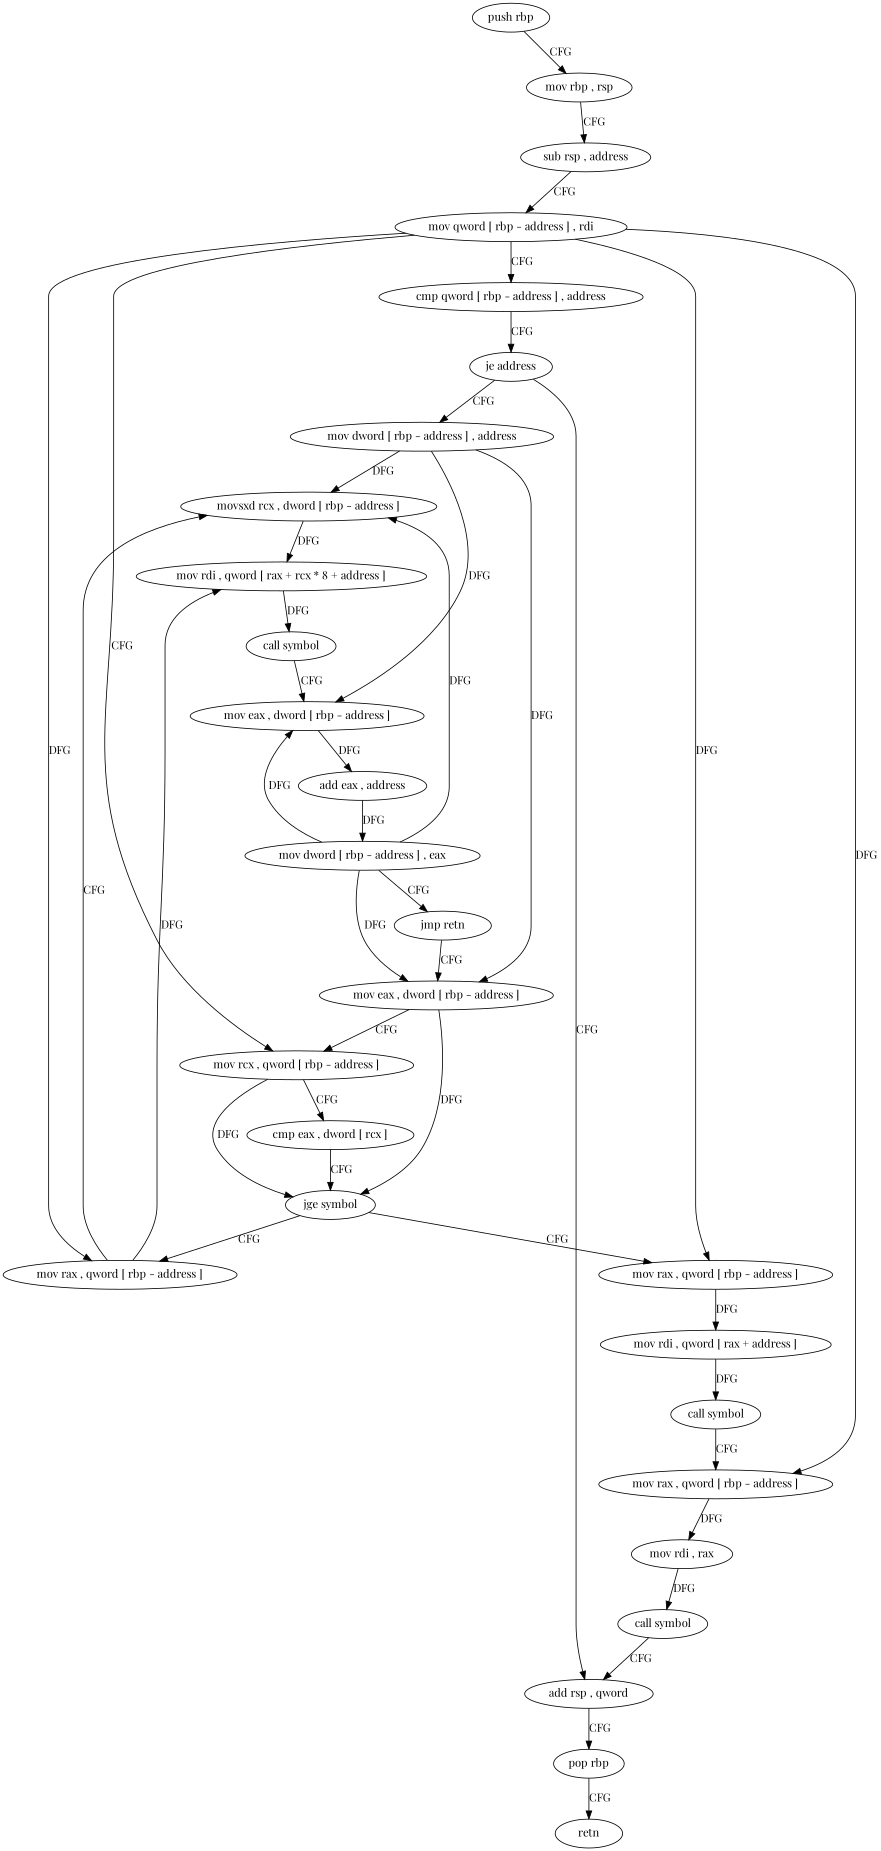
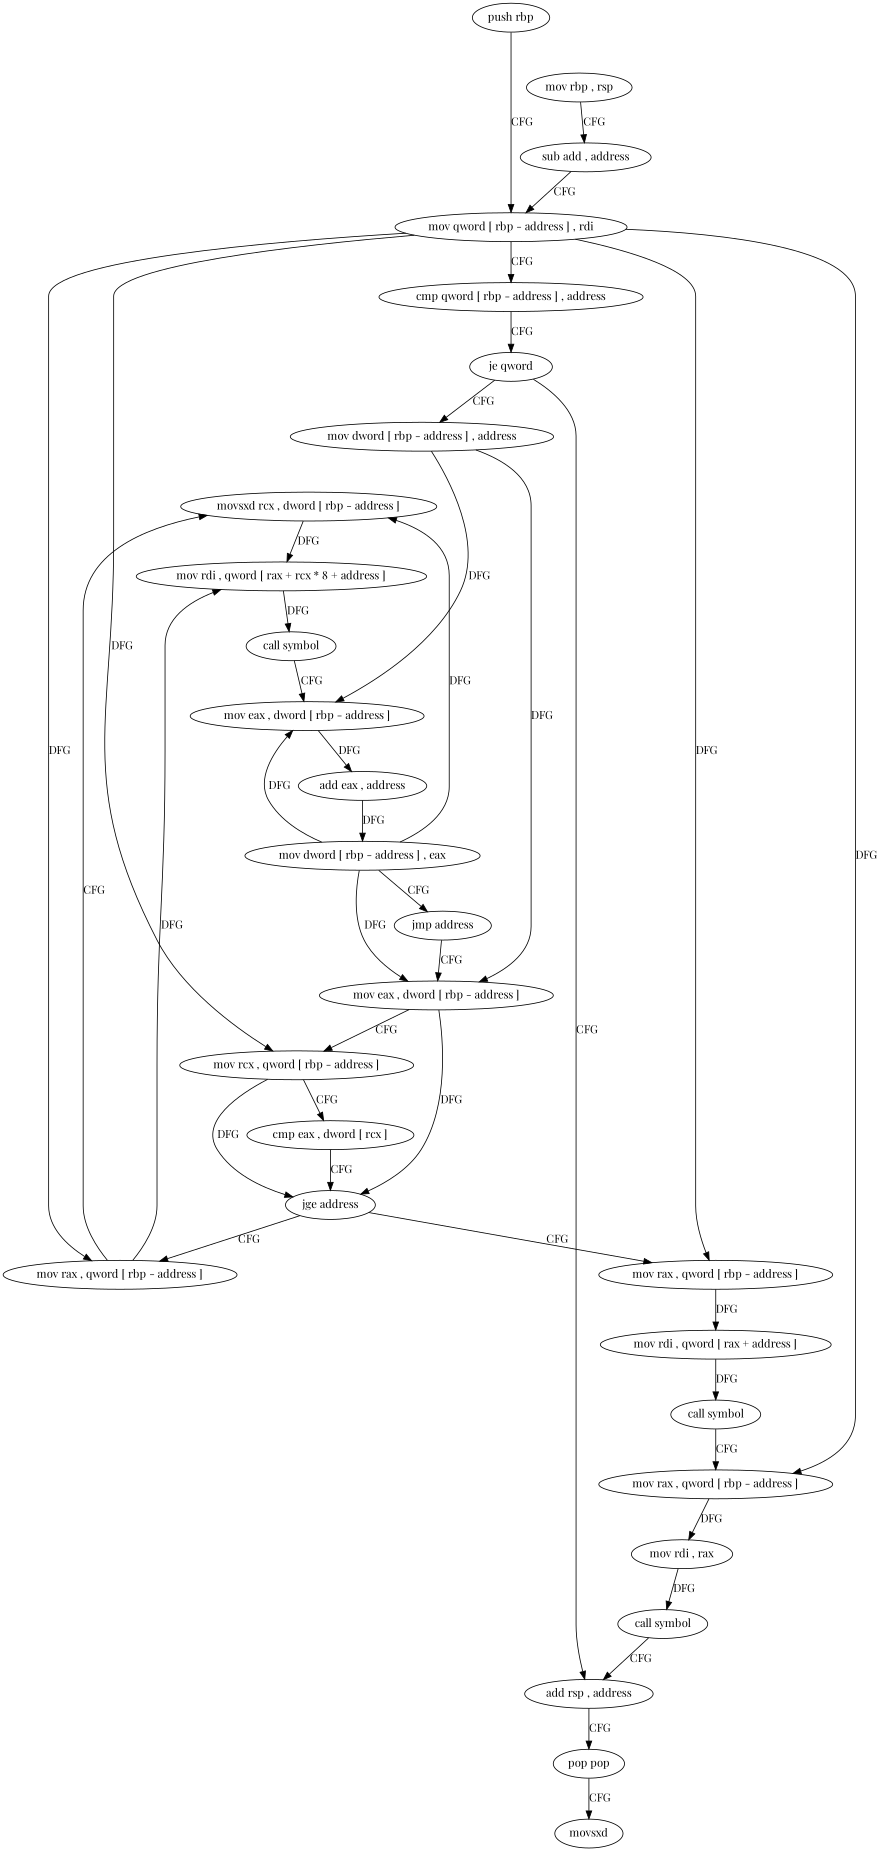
(542, 50) -> (511, 118)
(586, 157) -> (586, 157)
(511, 367) -> (511, 367)
(369, 470) -> none
(122, 646) -> (122, 646)
(443, 926) -> (443, 926)
(330, 1205) -> (330, 1205)
(589, 1694) -> (589, 1694)
(589, 1764) -> (589, 1764)
(589, 1834) -> (589, 1834)
